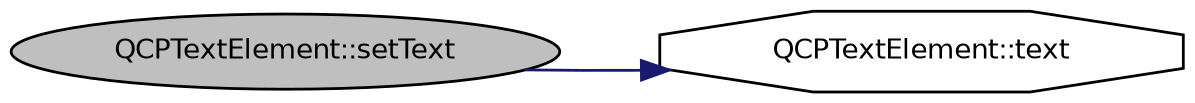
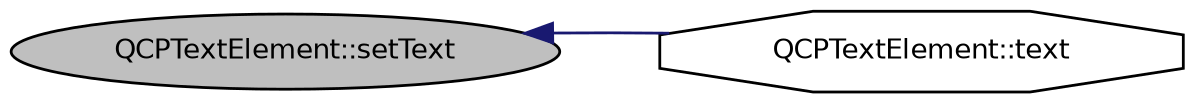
(583, 70) -> (611, 33)
